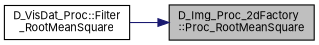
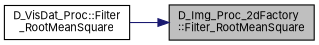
(242, 23) -> (242, 23)
